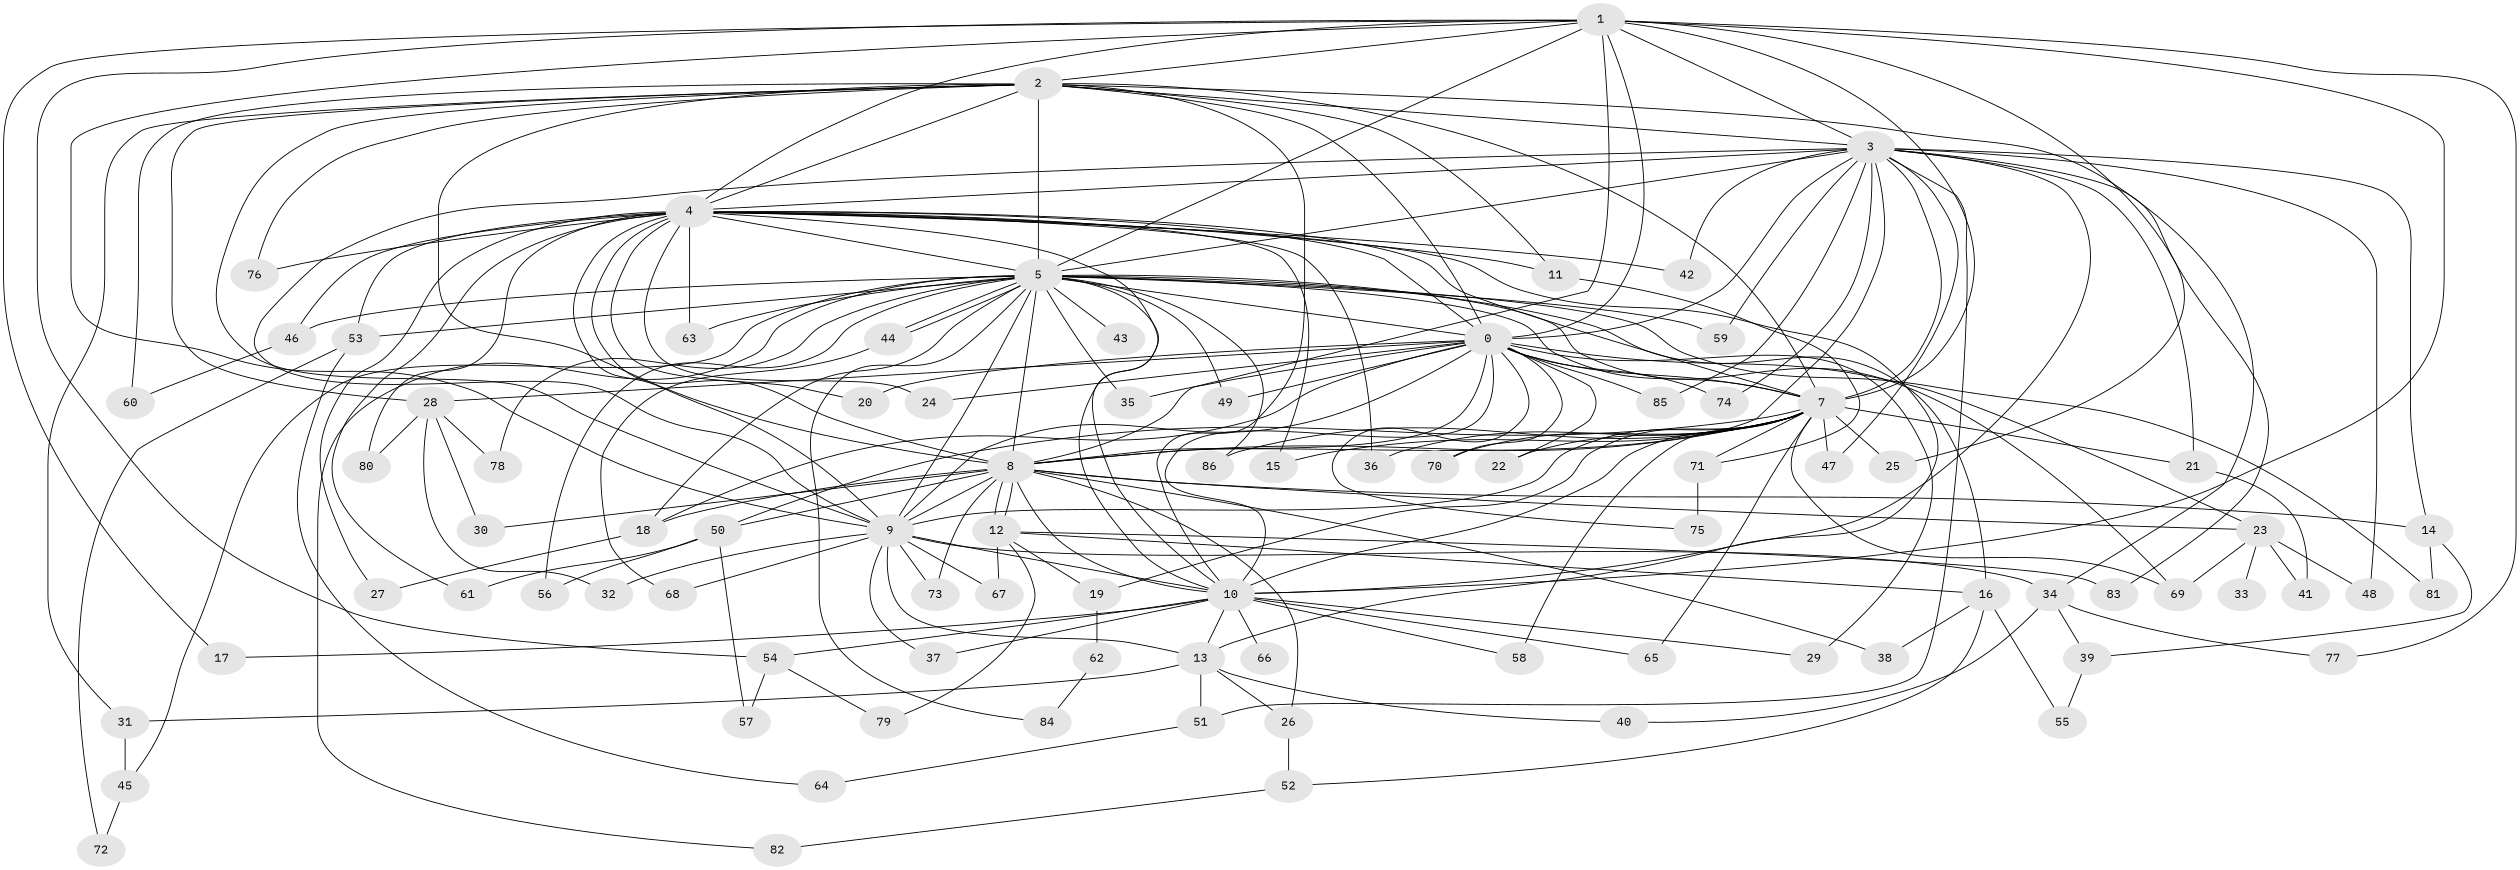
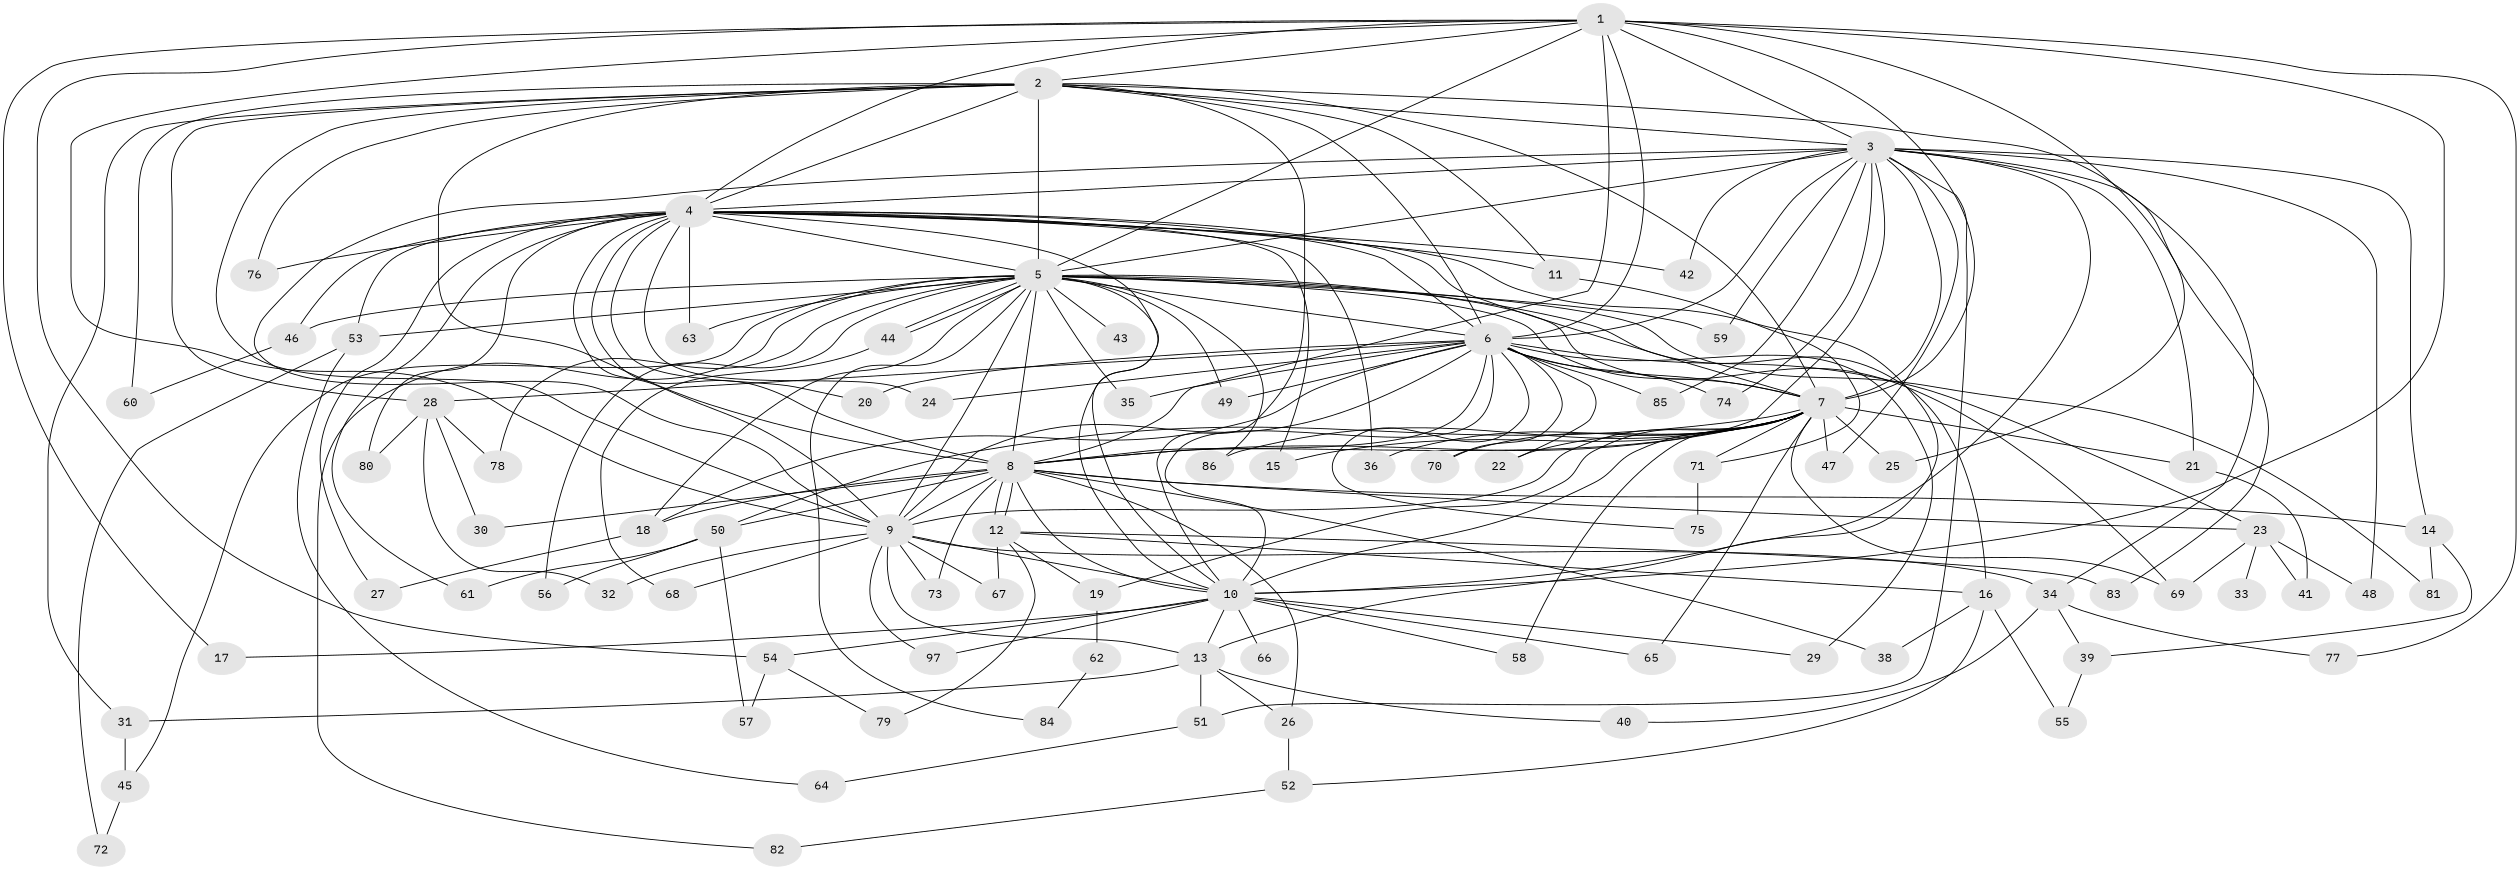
(1488, 339) -> (1488, 339)
(934, 659) -> (934, 659)
